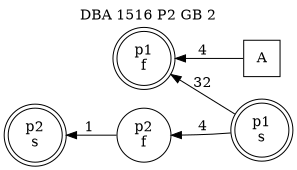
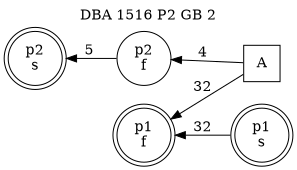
(203, 51) -> (203, 87)
(90, 128) -> (90, 51)
(206, 134) -> (212, 61)
